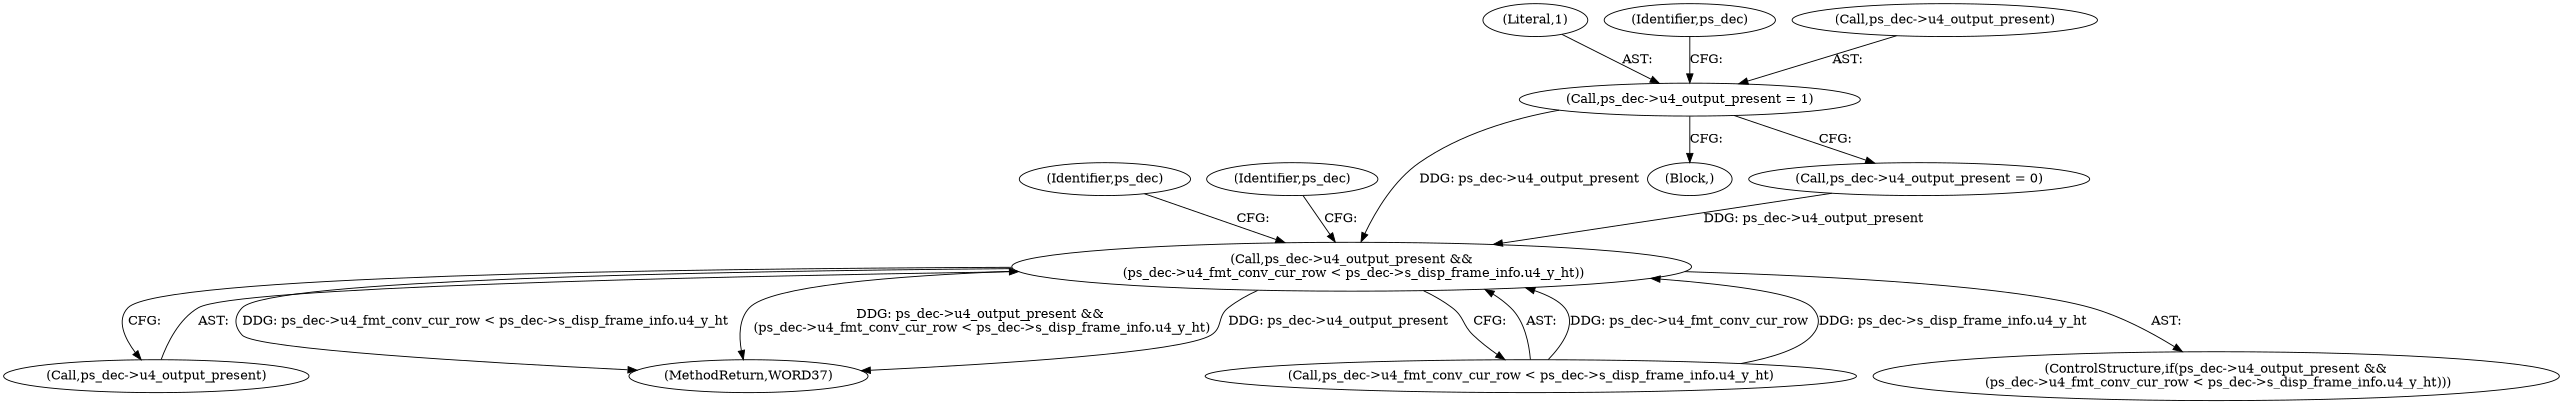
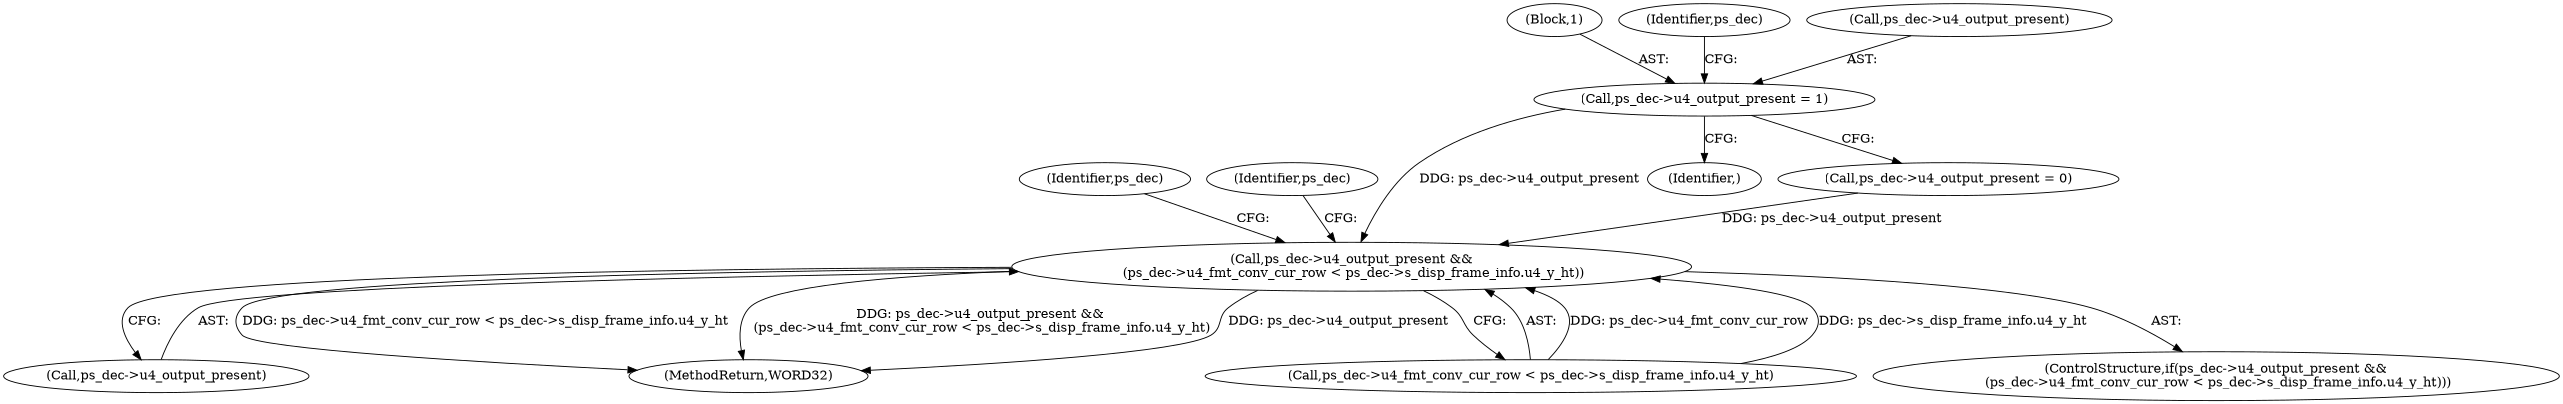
(1535, 20) -> (1555, 20)
(1690, 179) -> (1704, 179)
(749, 376) -> (749, 376)
